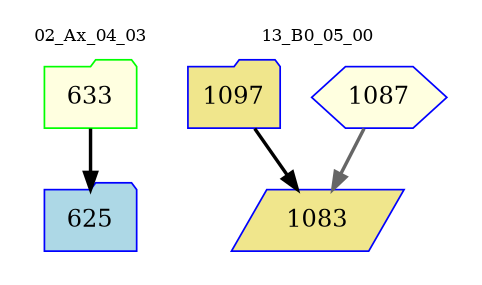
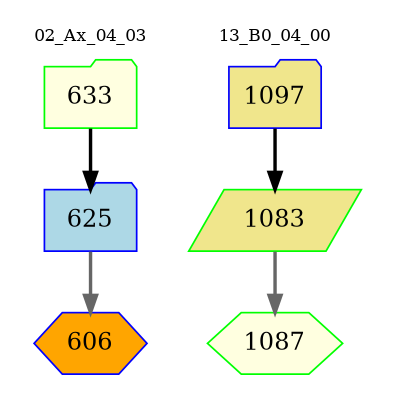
(318, 37) -> (275, 37)
(379, 97) -> (275, 343)
(352, 151) -> (275, 273)
(318, 220) -> (275, 220)
none -> (91, 343)
